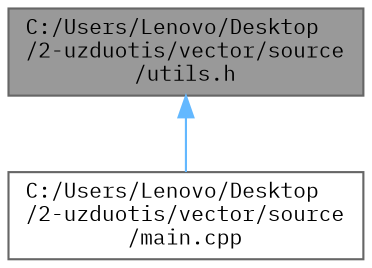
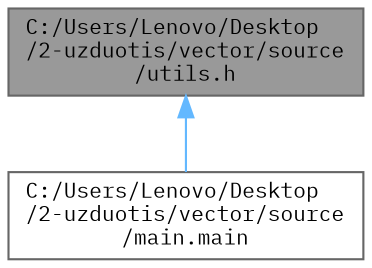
(186, 216) -> (186, 216)
